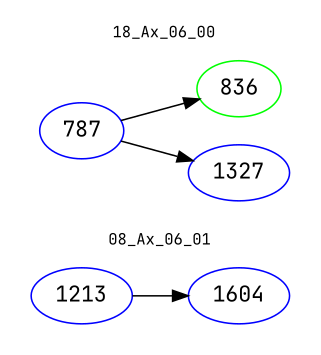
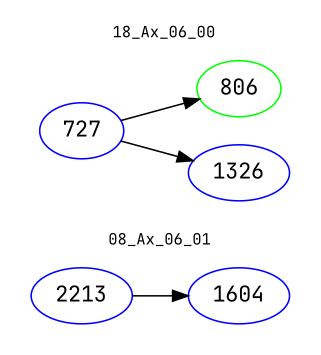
(239, 89) -> (239, 89)
(82, 131) -> (82, 131)
(239, 173) -> (239, 173)
(82, 296) -> (82, 296)
